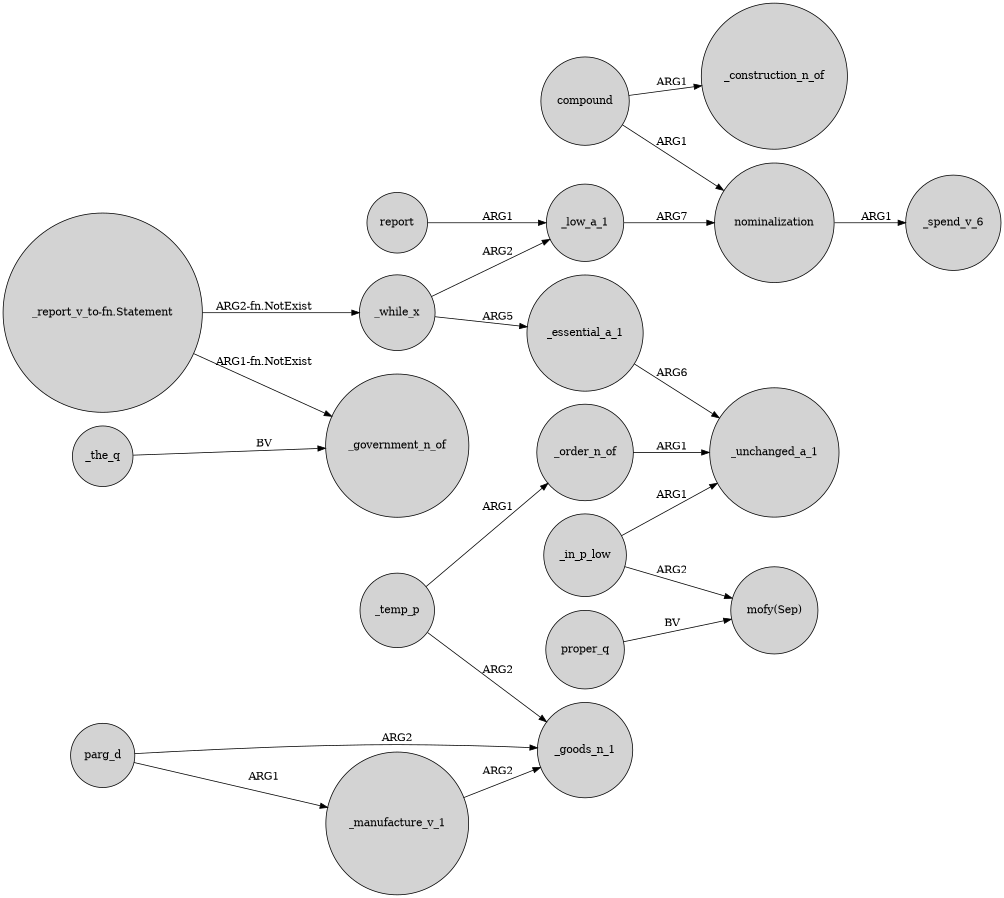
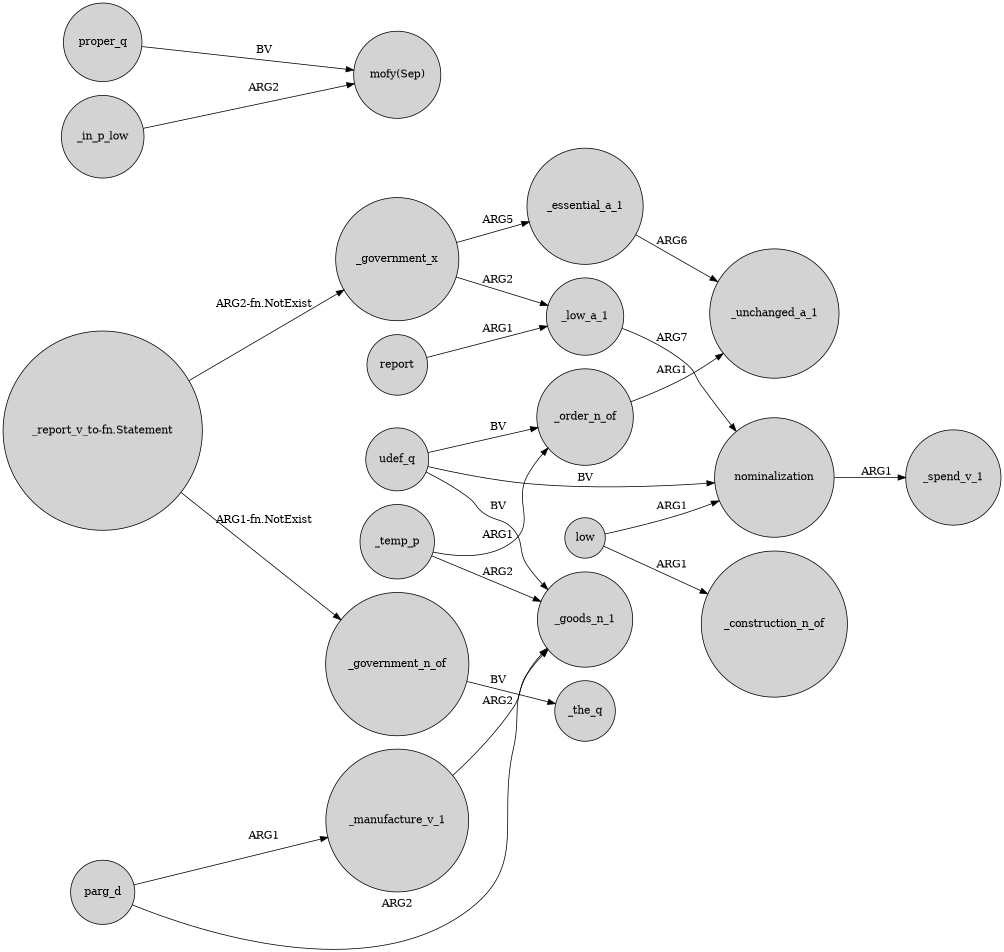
(585, 101) -> (585, 538)
(953, 223) -> (953, 477)
(397, 313) -> (397, 259)
(225, 452) -> (507, 692)
none -> (397, 459)
(666, 511) -> none
